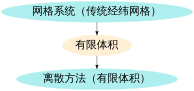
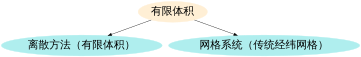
(97, 27) -> (214, 27)
